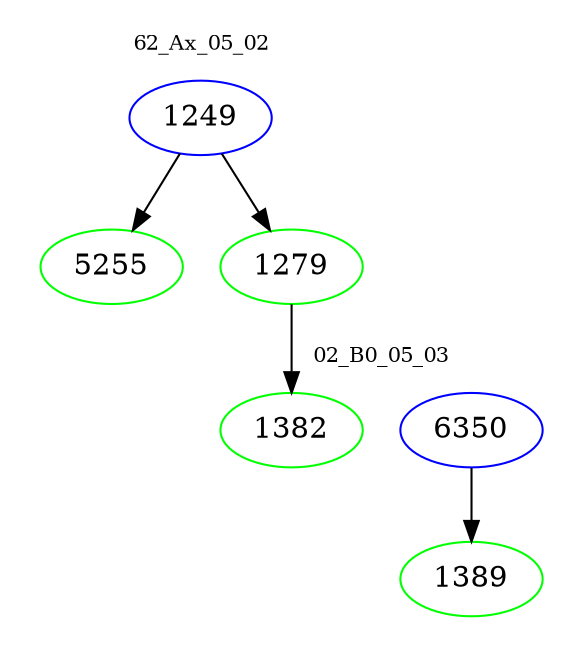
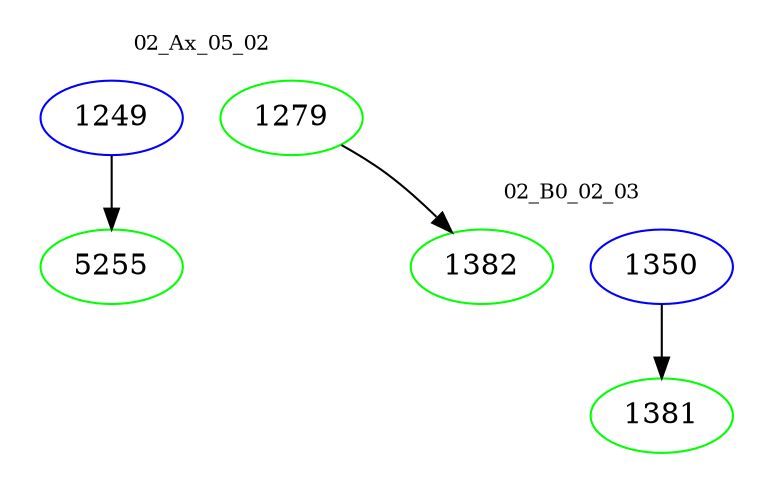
(202, 44) -> (202, 44)
(240, 183) -> none
(382, 357) -> (572, 193)
(472, 430) -> (662, 267)
(472, 579) -> (662, 416)
